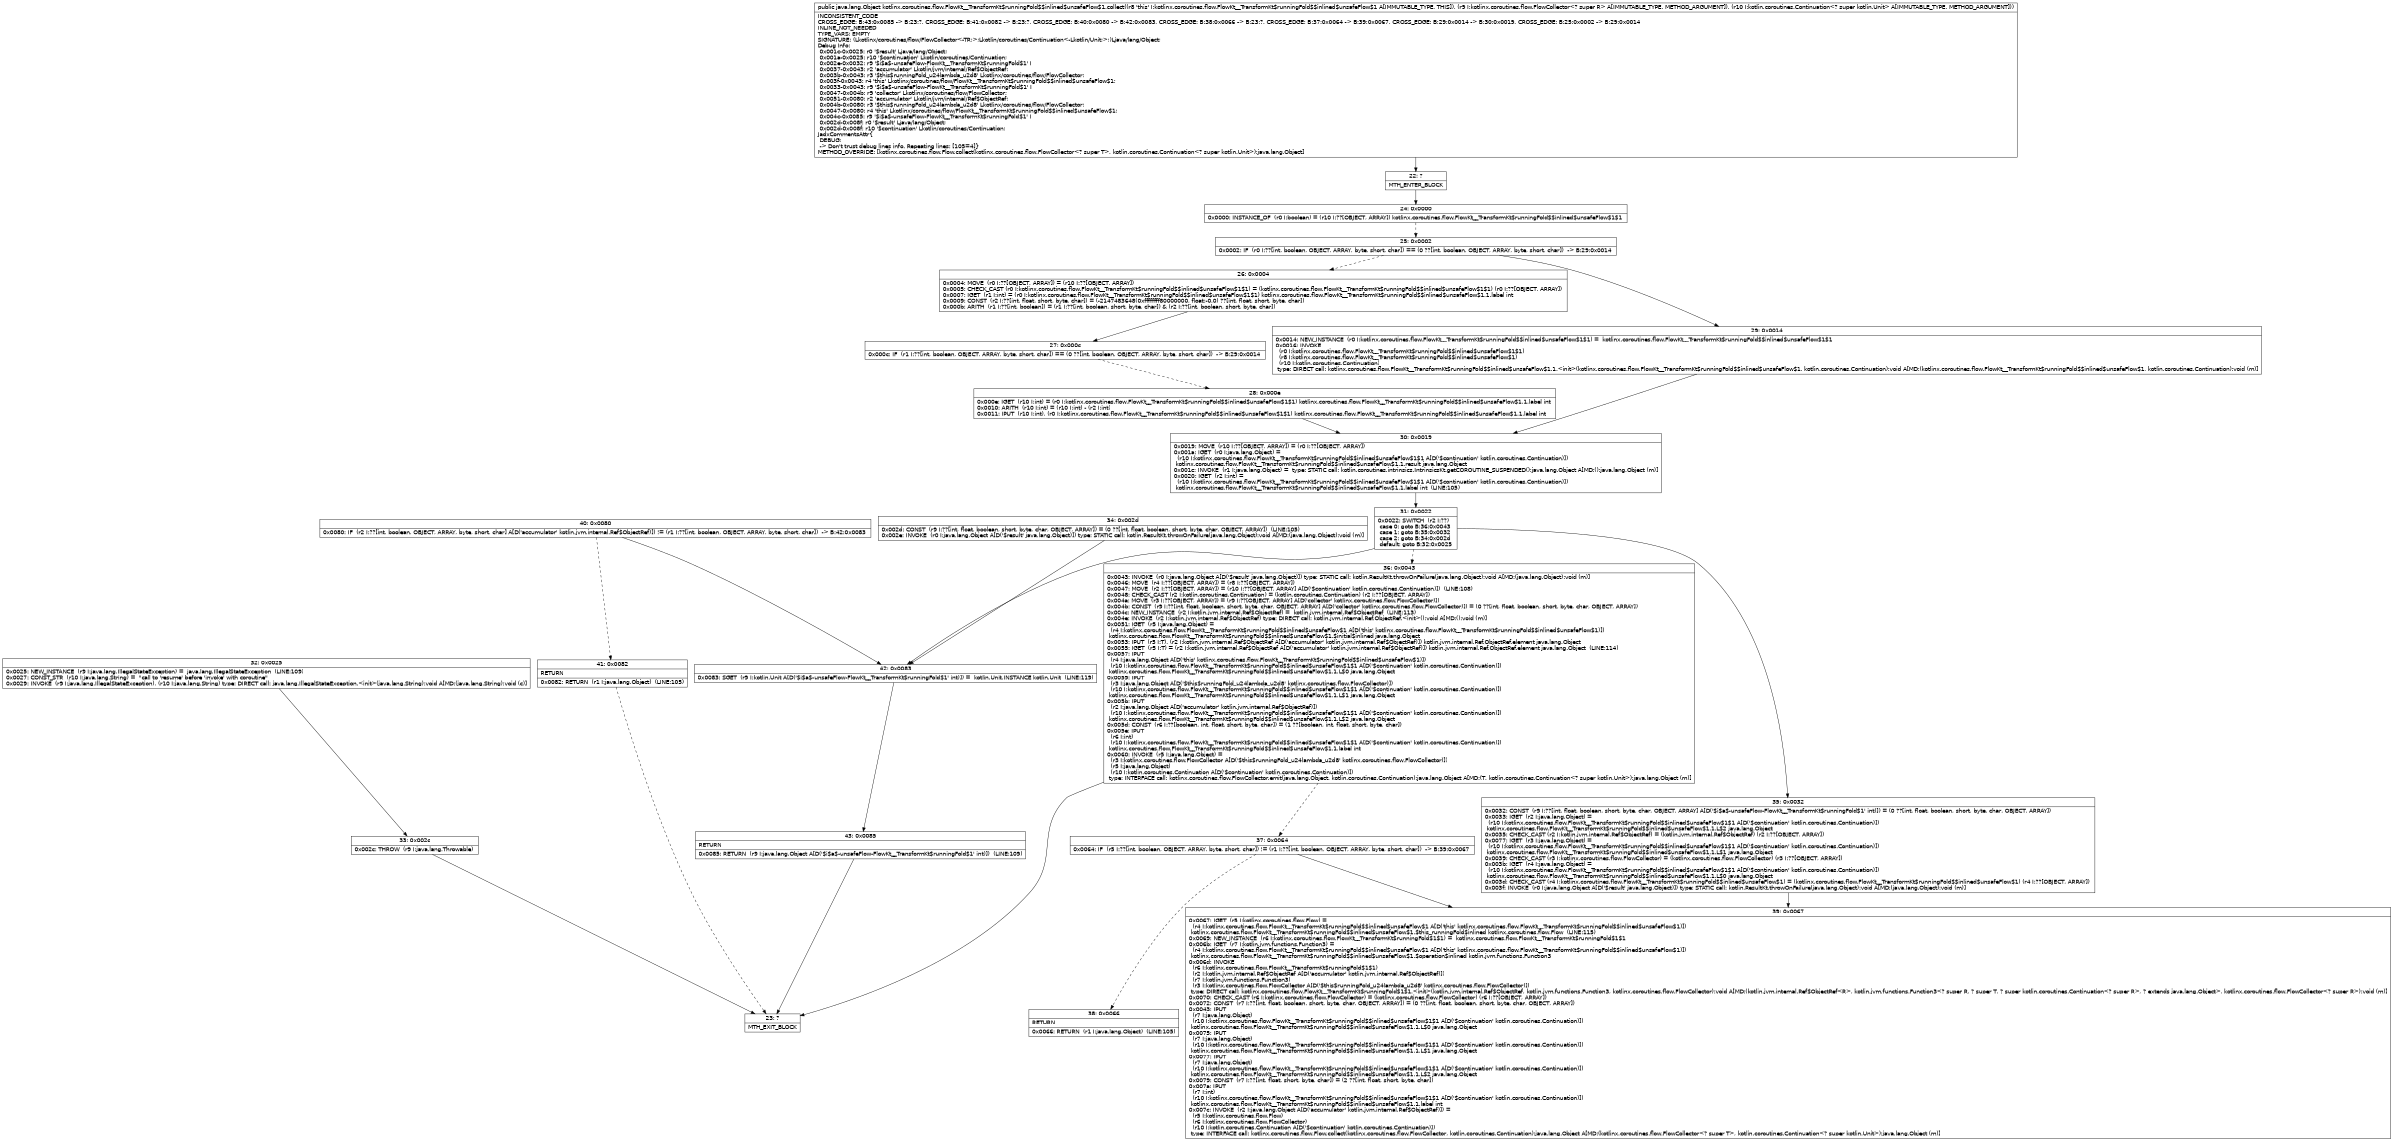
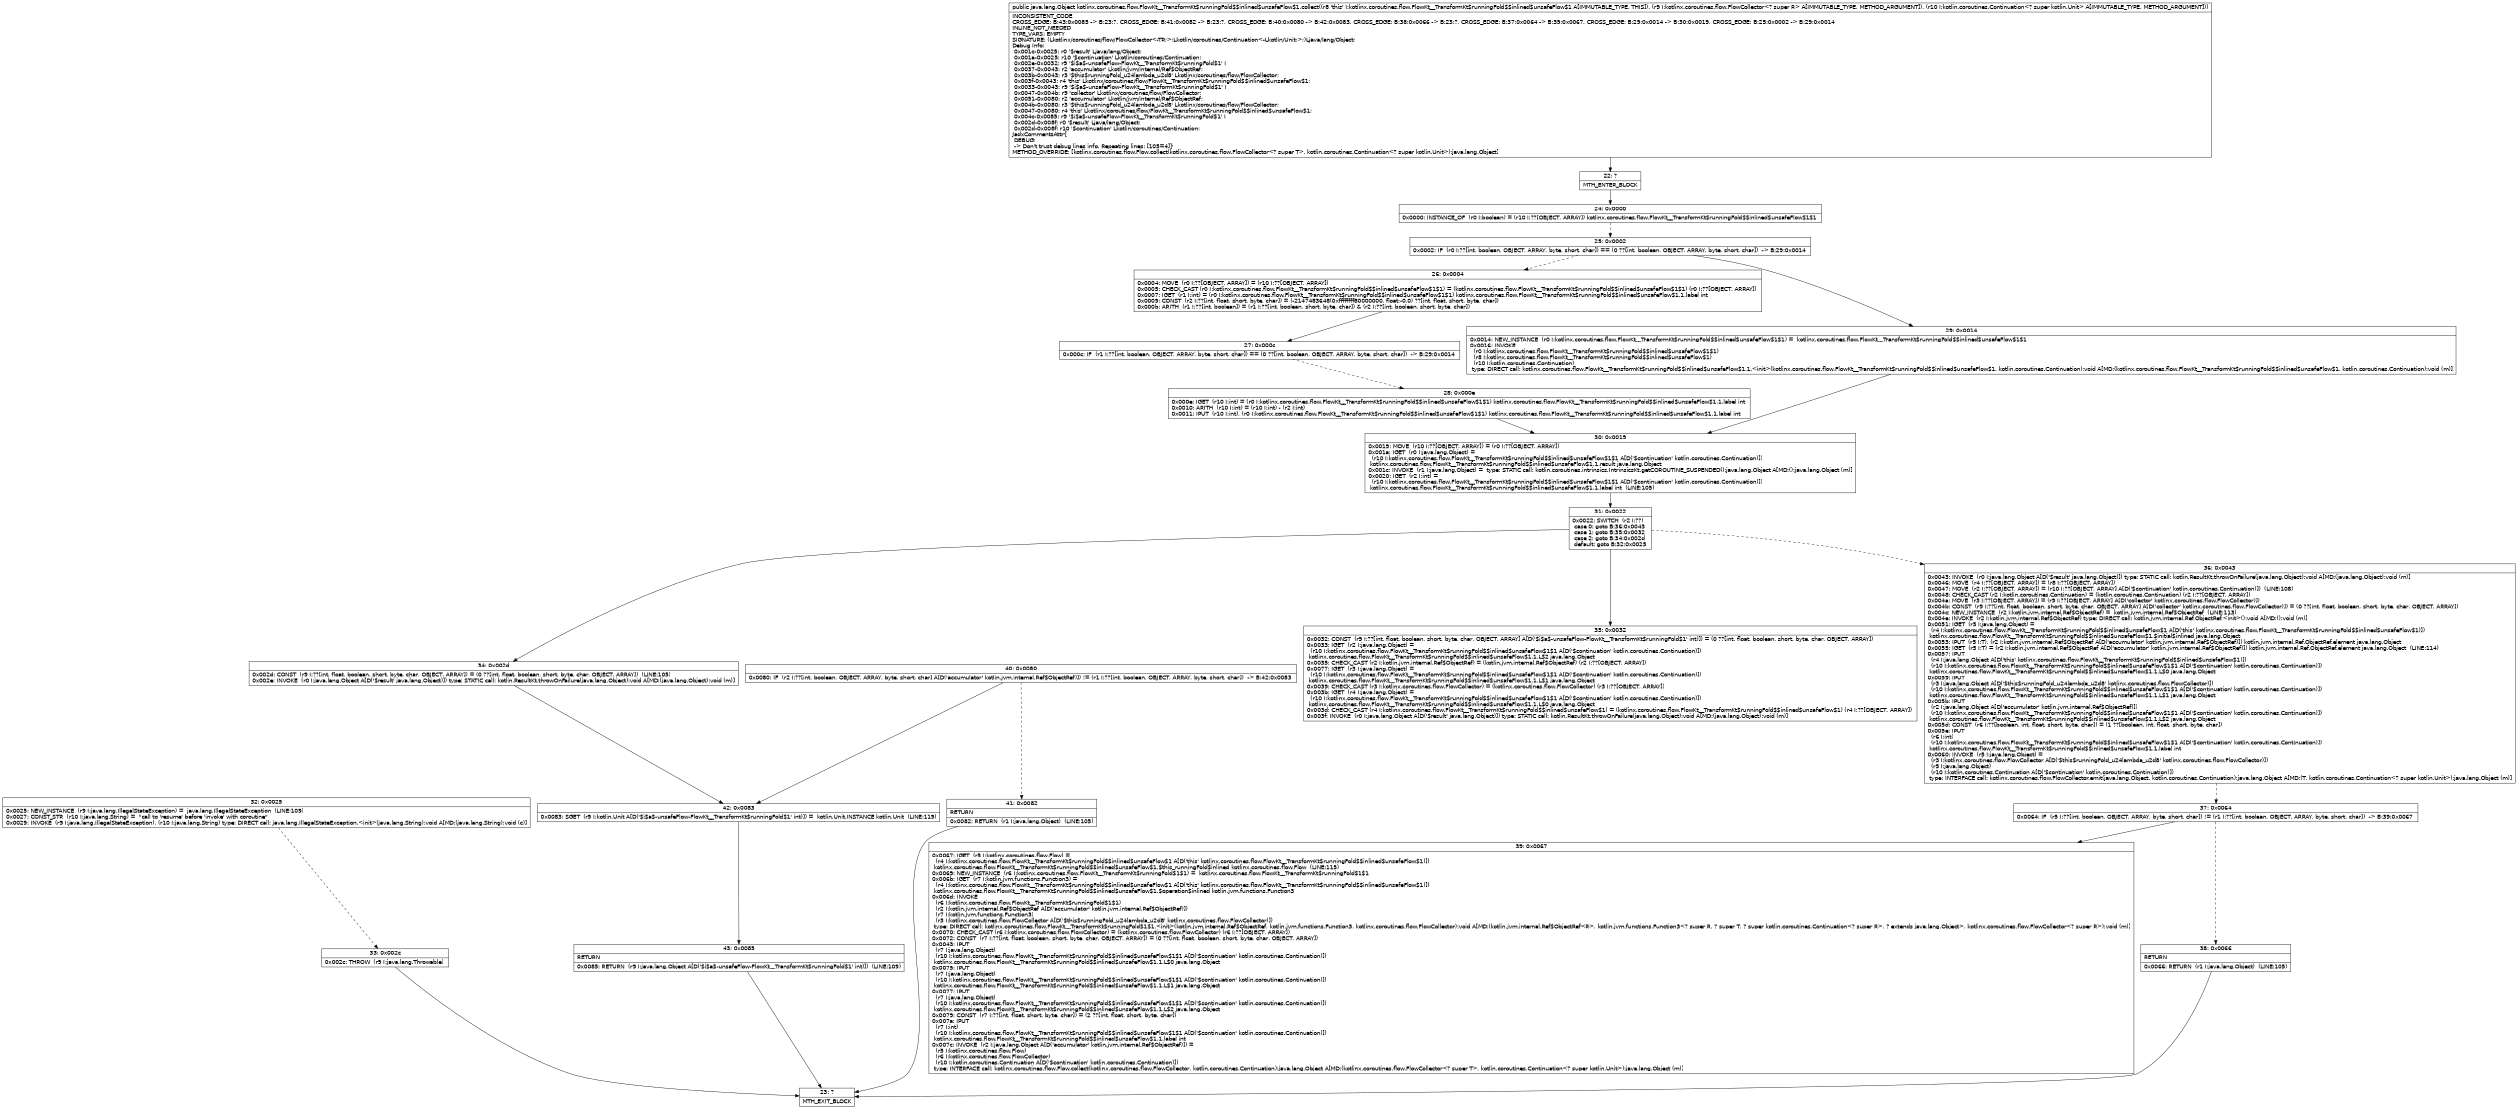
(1131, 557) -> (1032, 544)
(342, 761) -> (327, 887)
(675, 856) -> (917, 966)
(1788, 898) -> none
(986, 930) -> (1563, 1091)
